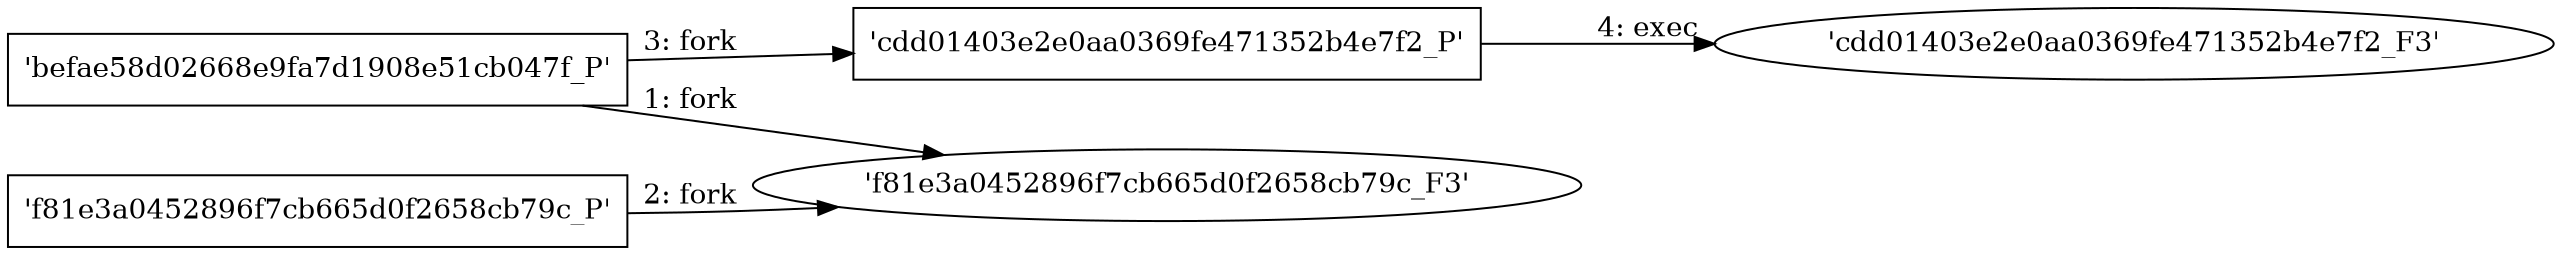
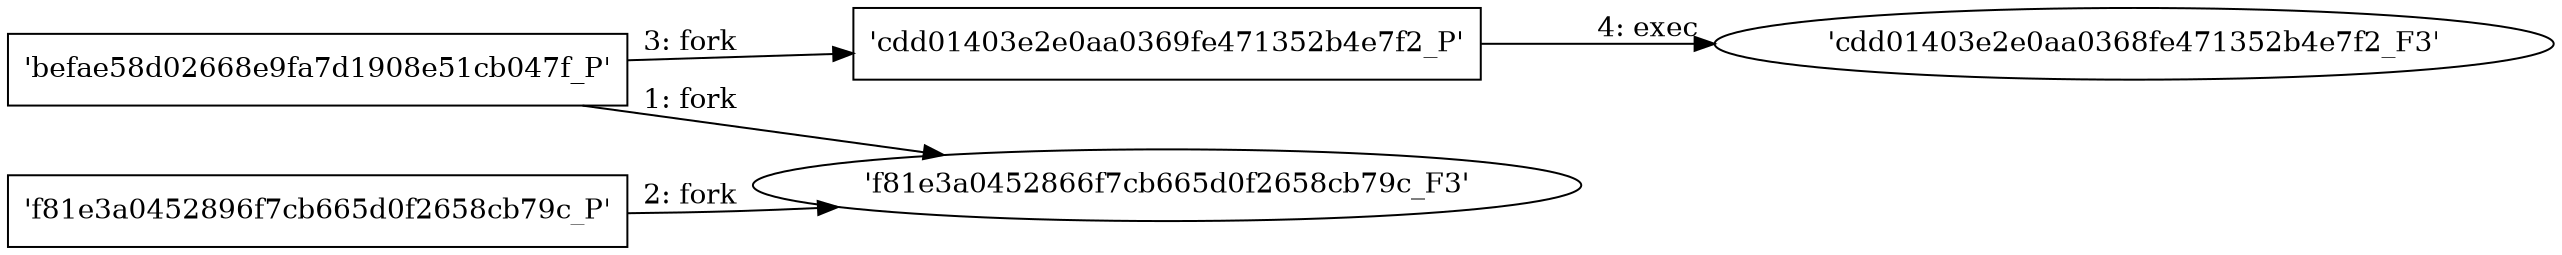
(2134, 44) -> (2134, 44)
(1167, 185) -> (1167, 185)
